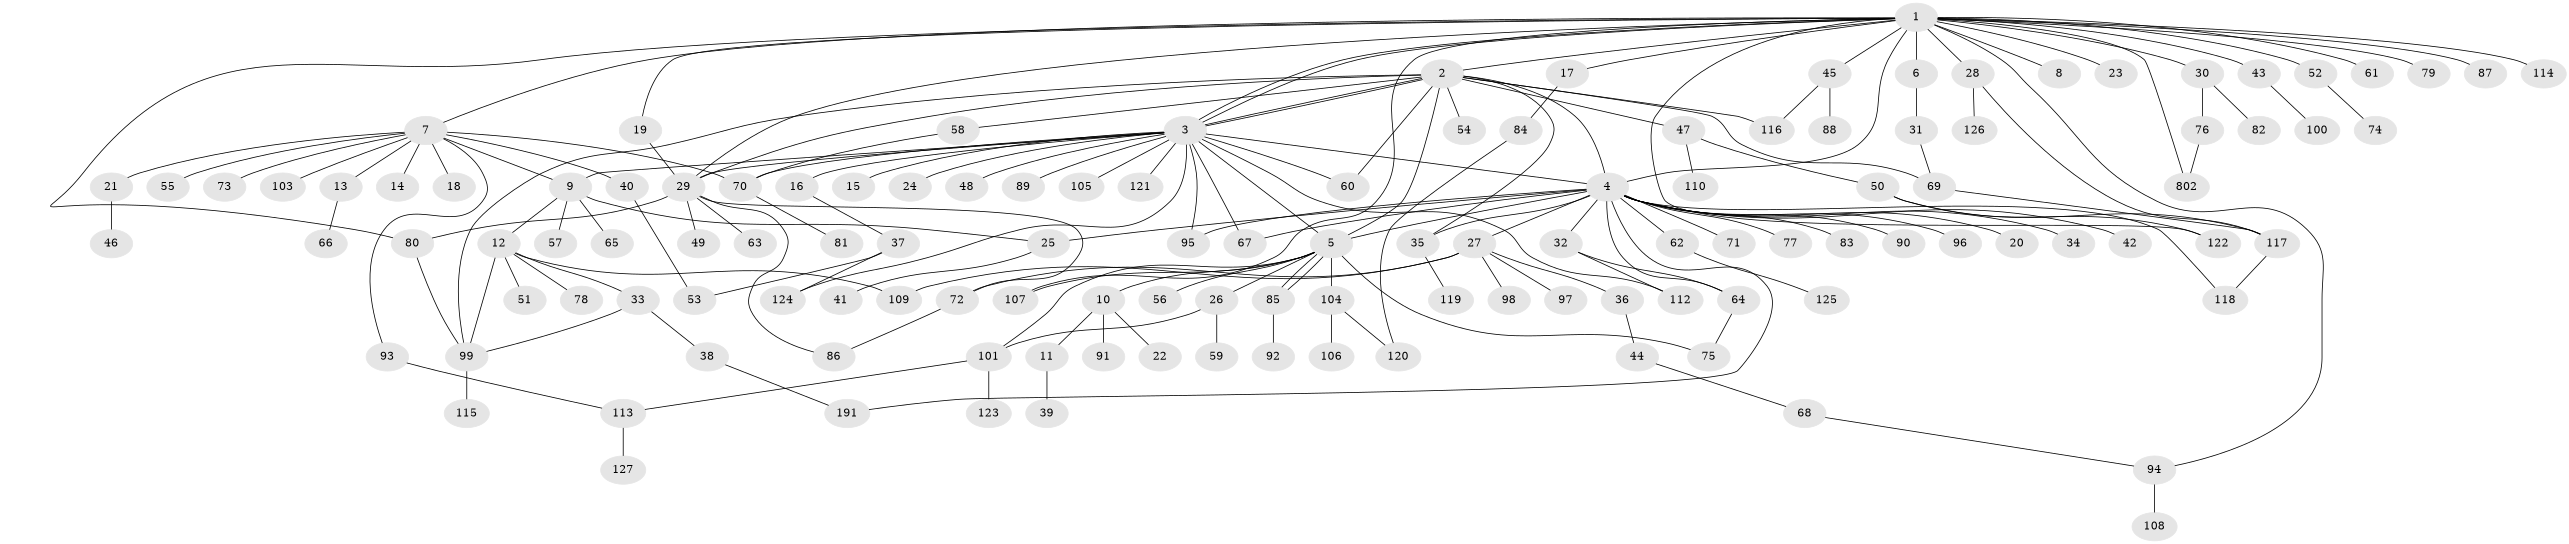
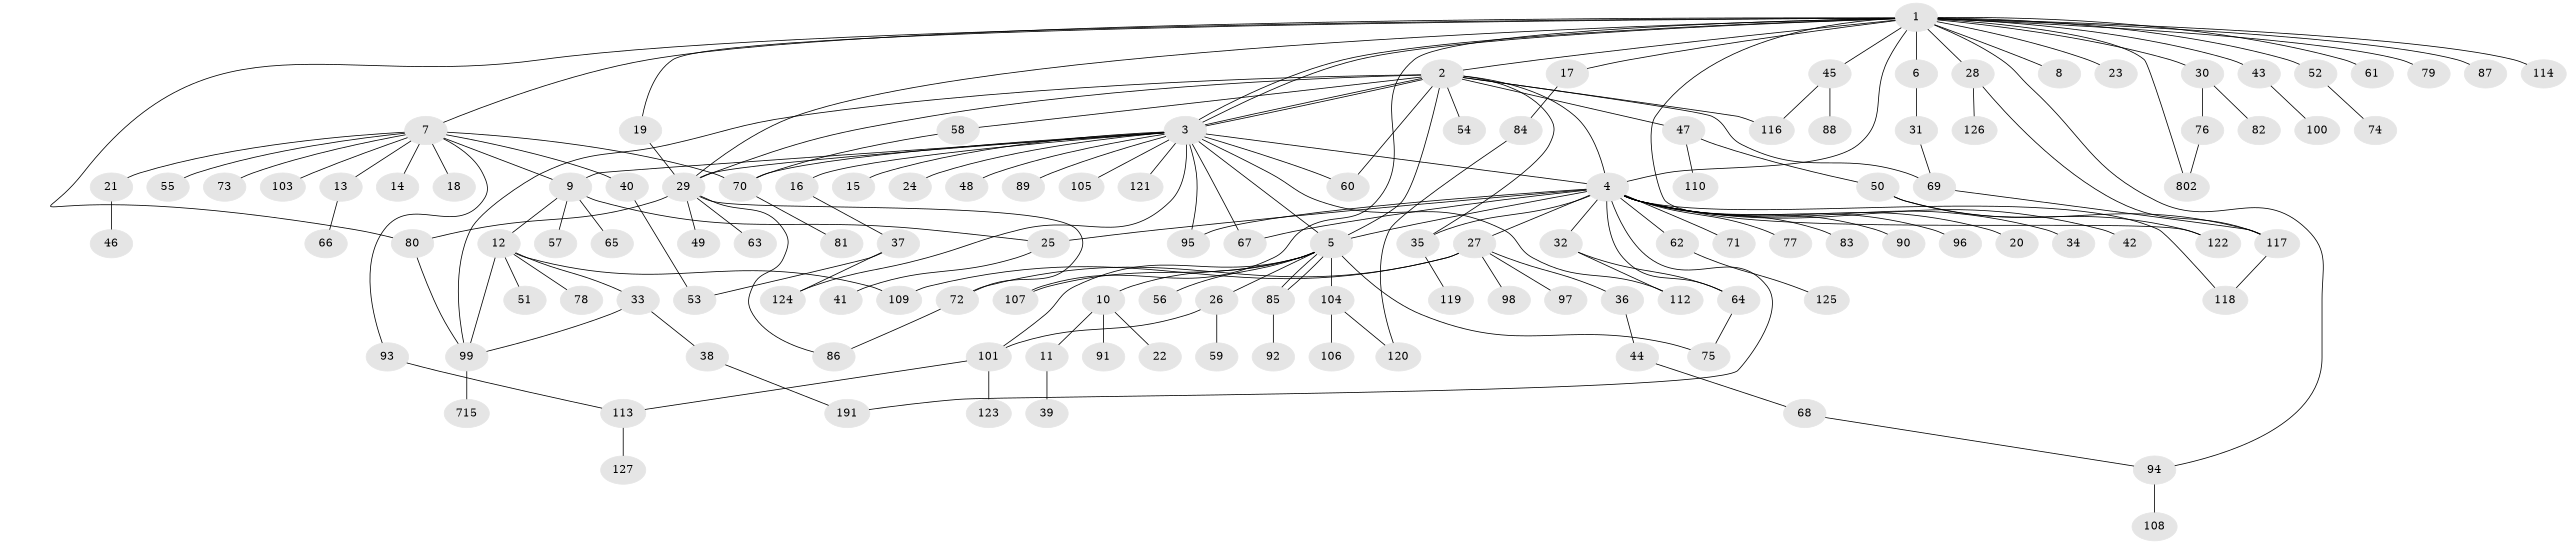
(467, 413) -> (467, 413)
